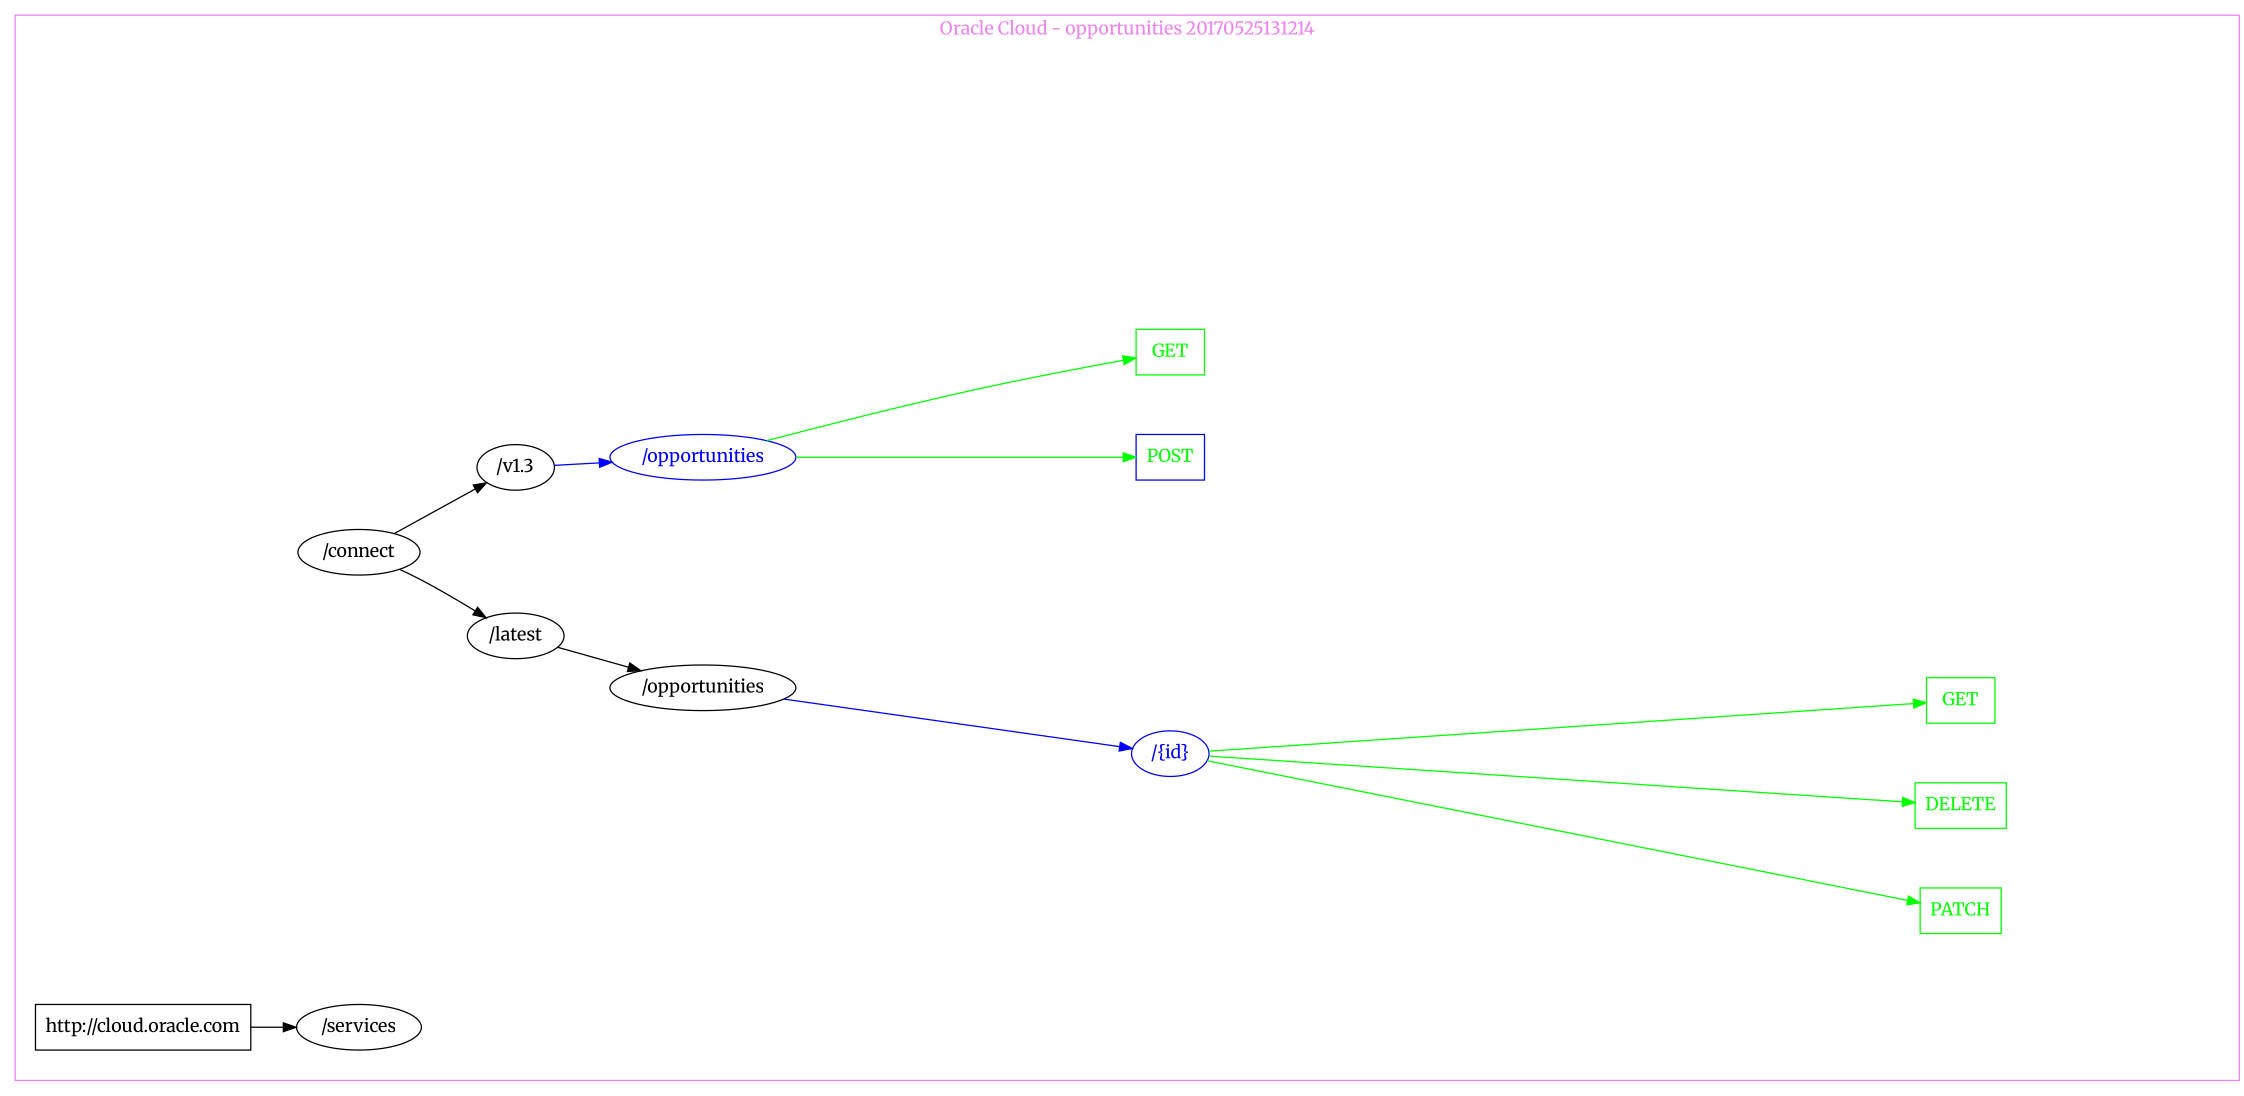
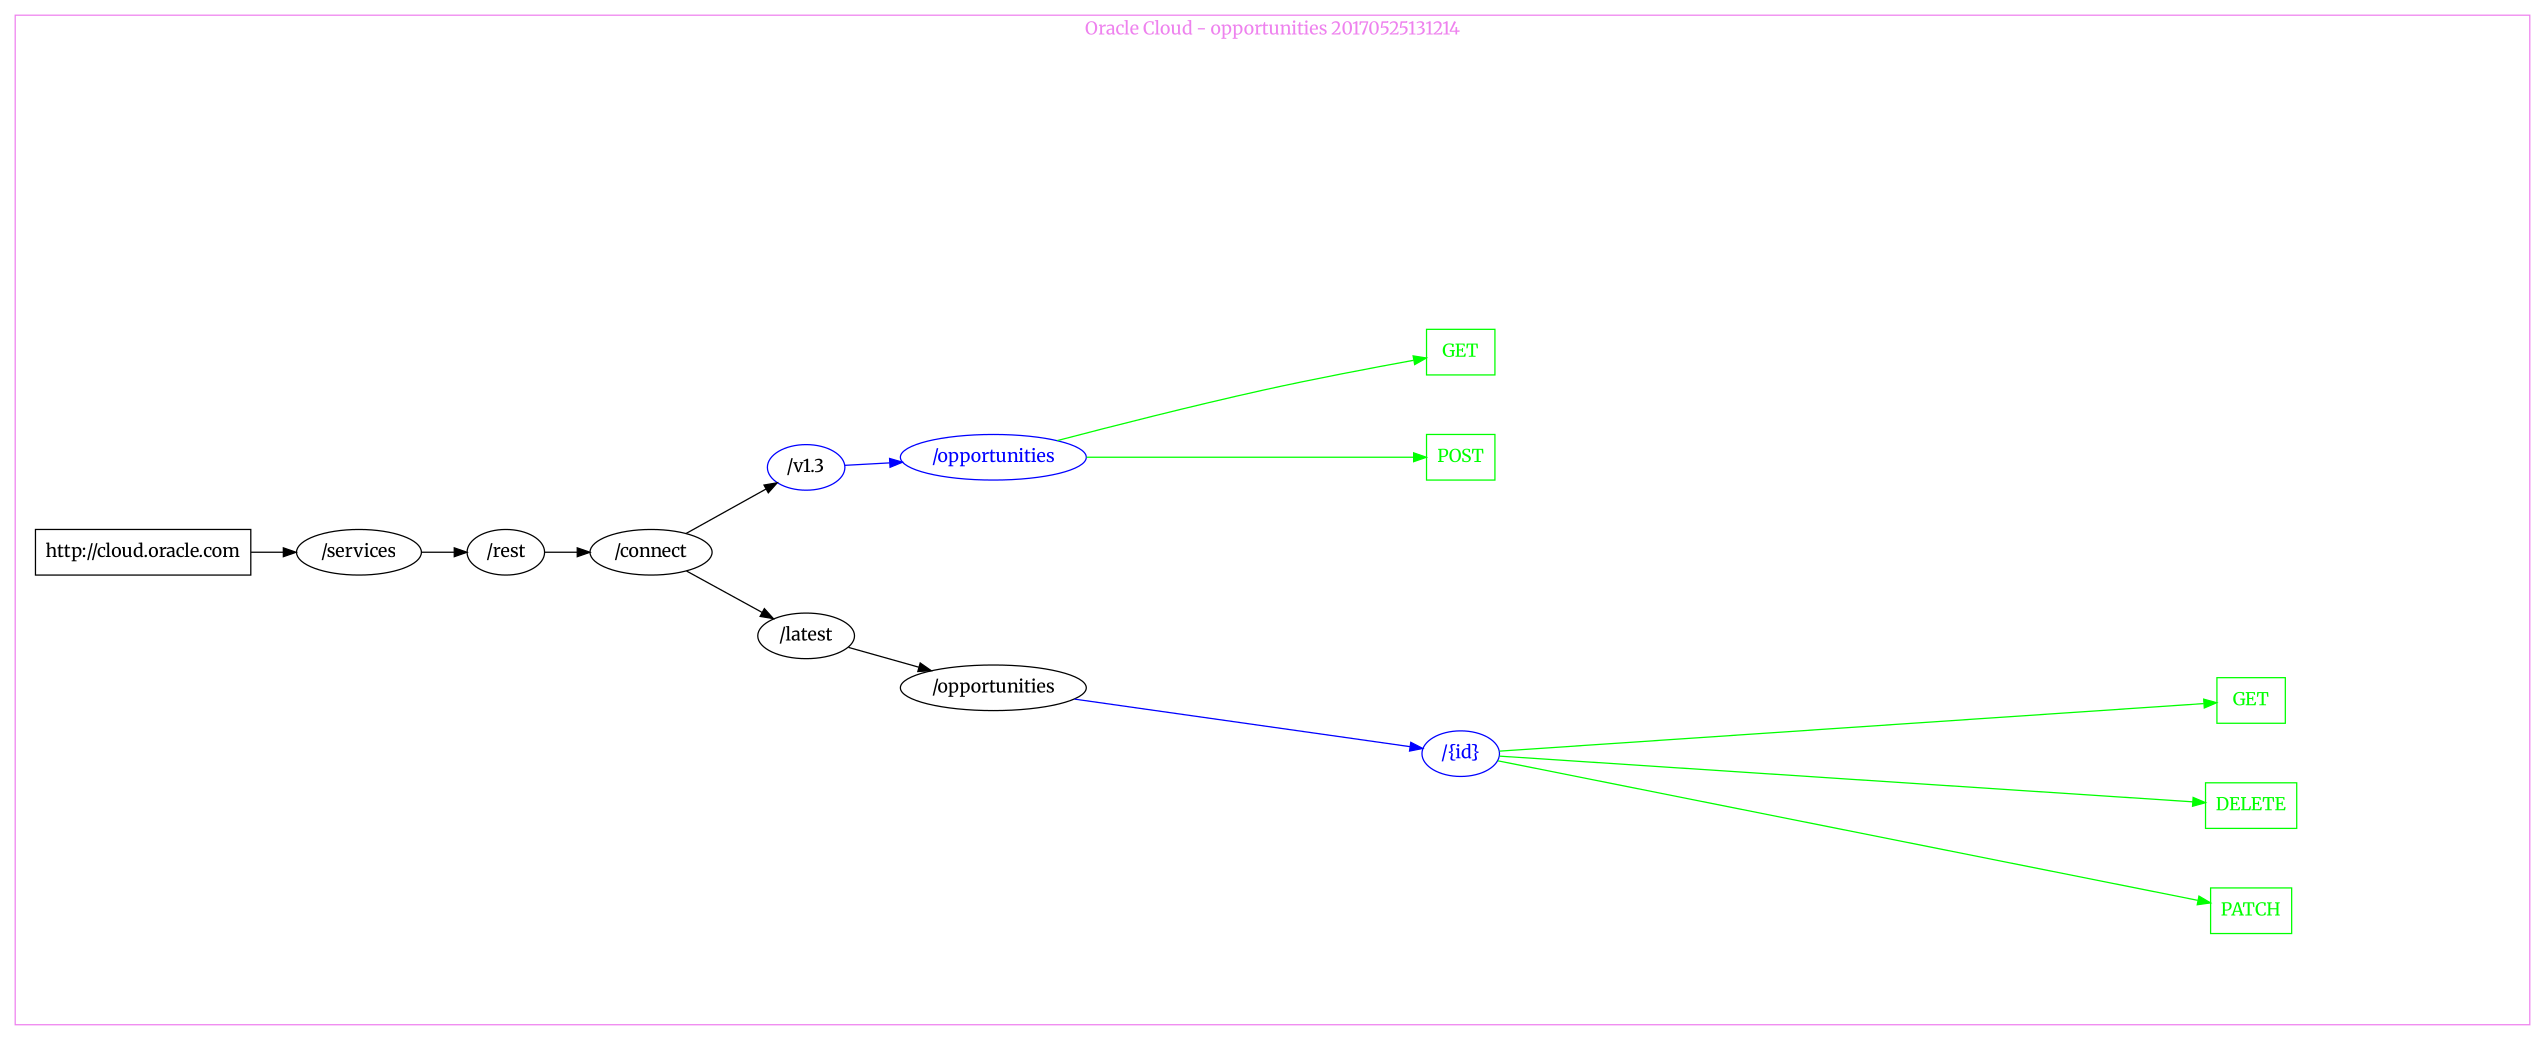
(1170, 457) -> (1461, 457)
(516, 467) -> (806, 467)
none -> (506, 552)
